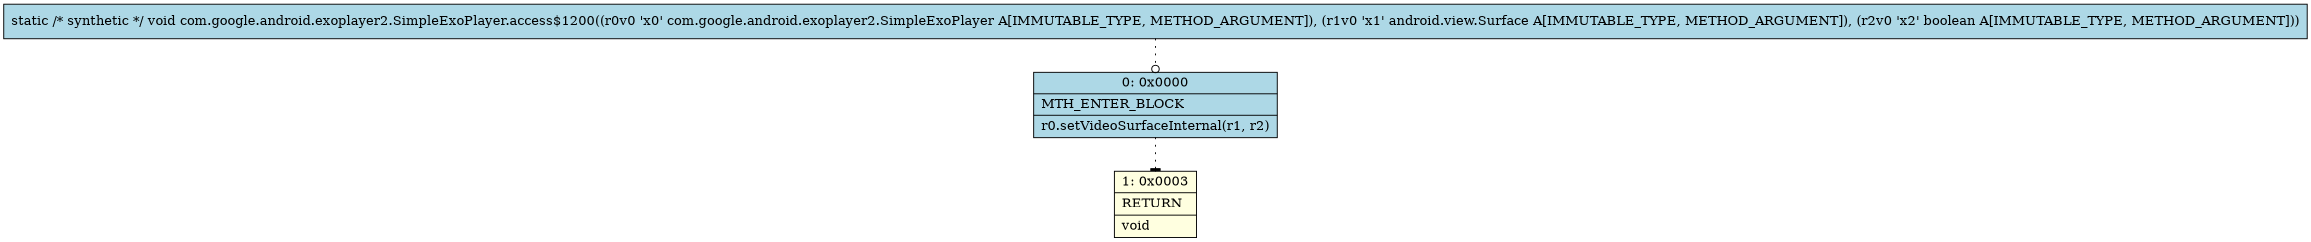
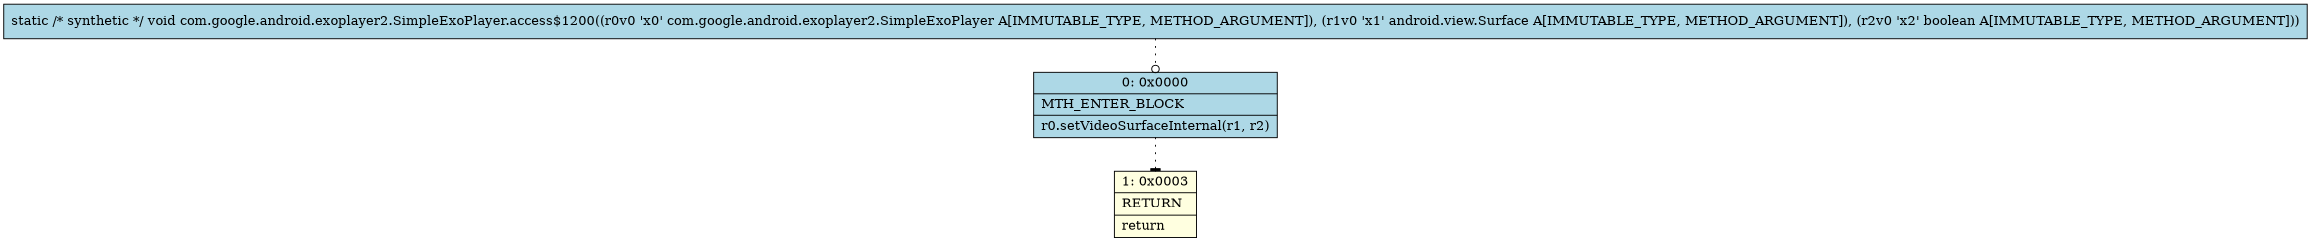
(1136, 226) -> (1143, 226)
